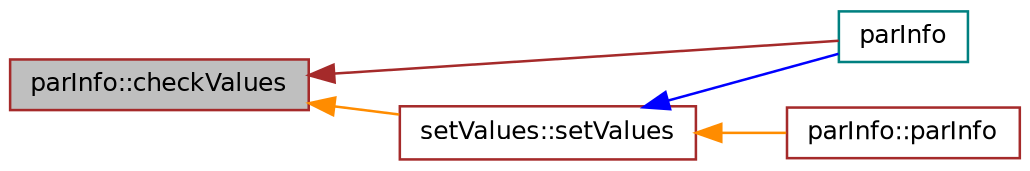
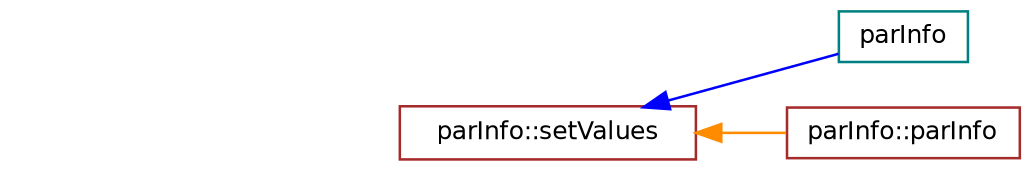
(159, 85) -> none
(548, 133) -> (548, 133)
